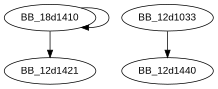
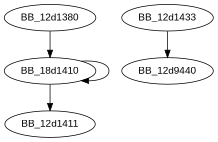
none -> (50, 18)
(168, 18) -> (168, 18)
(50, 71) -> (50, 124)
(168, 71) -> (168, 71)
